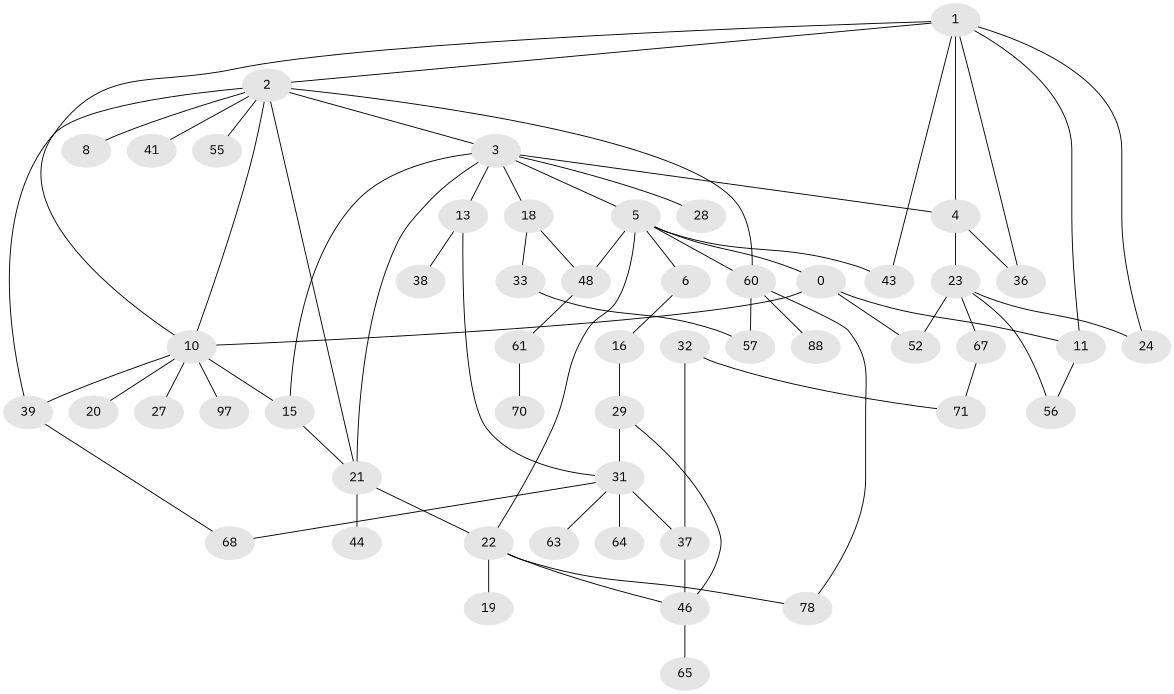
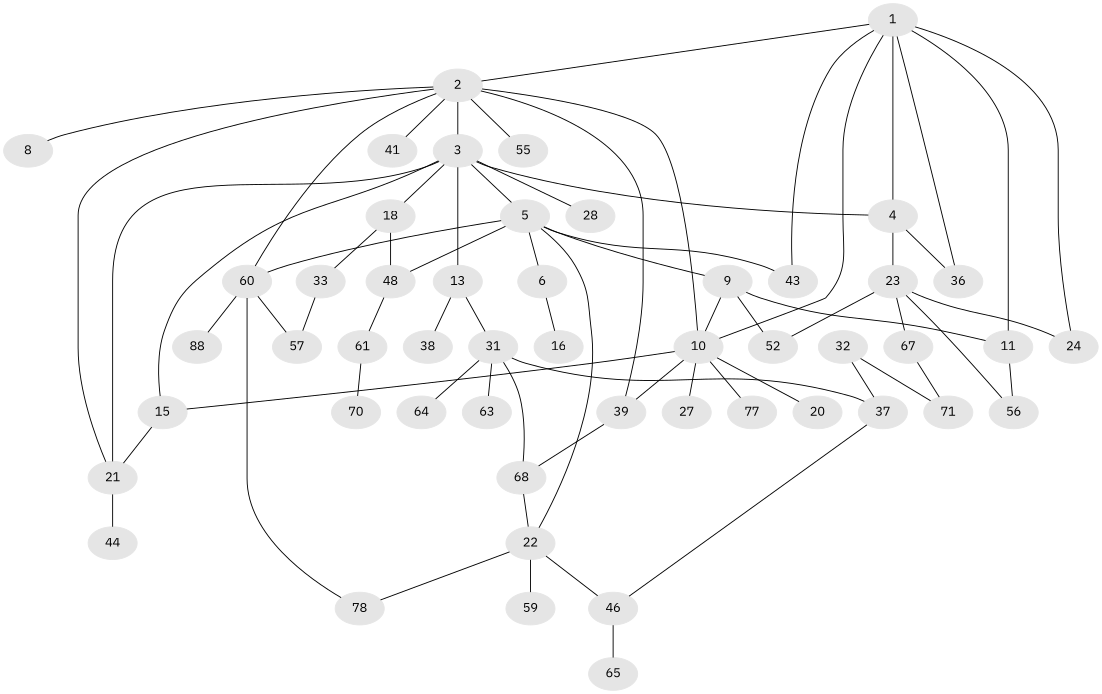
(821, 282) -> (728, 282)
(224, 412) -> (752, 412)
(619, 412) -> none
(414, 506) -> (526, 510)
(489, 609) -> (530, 609)
